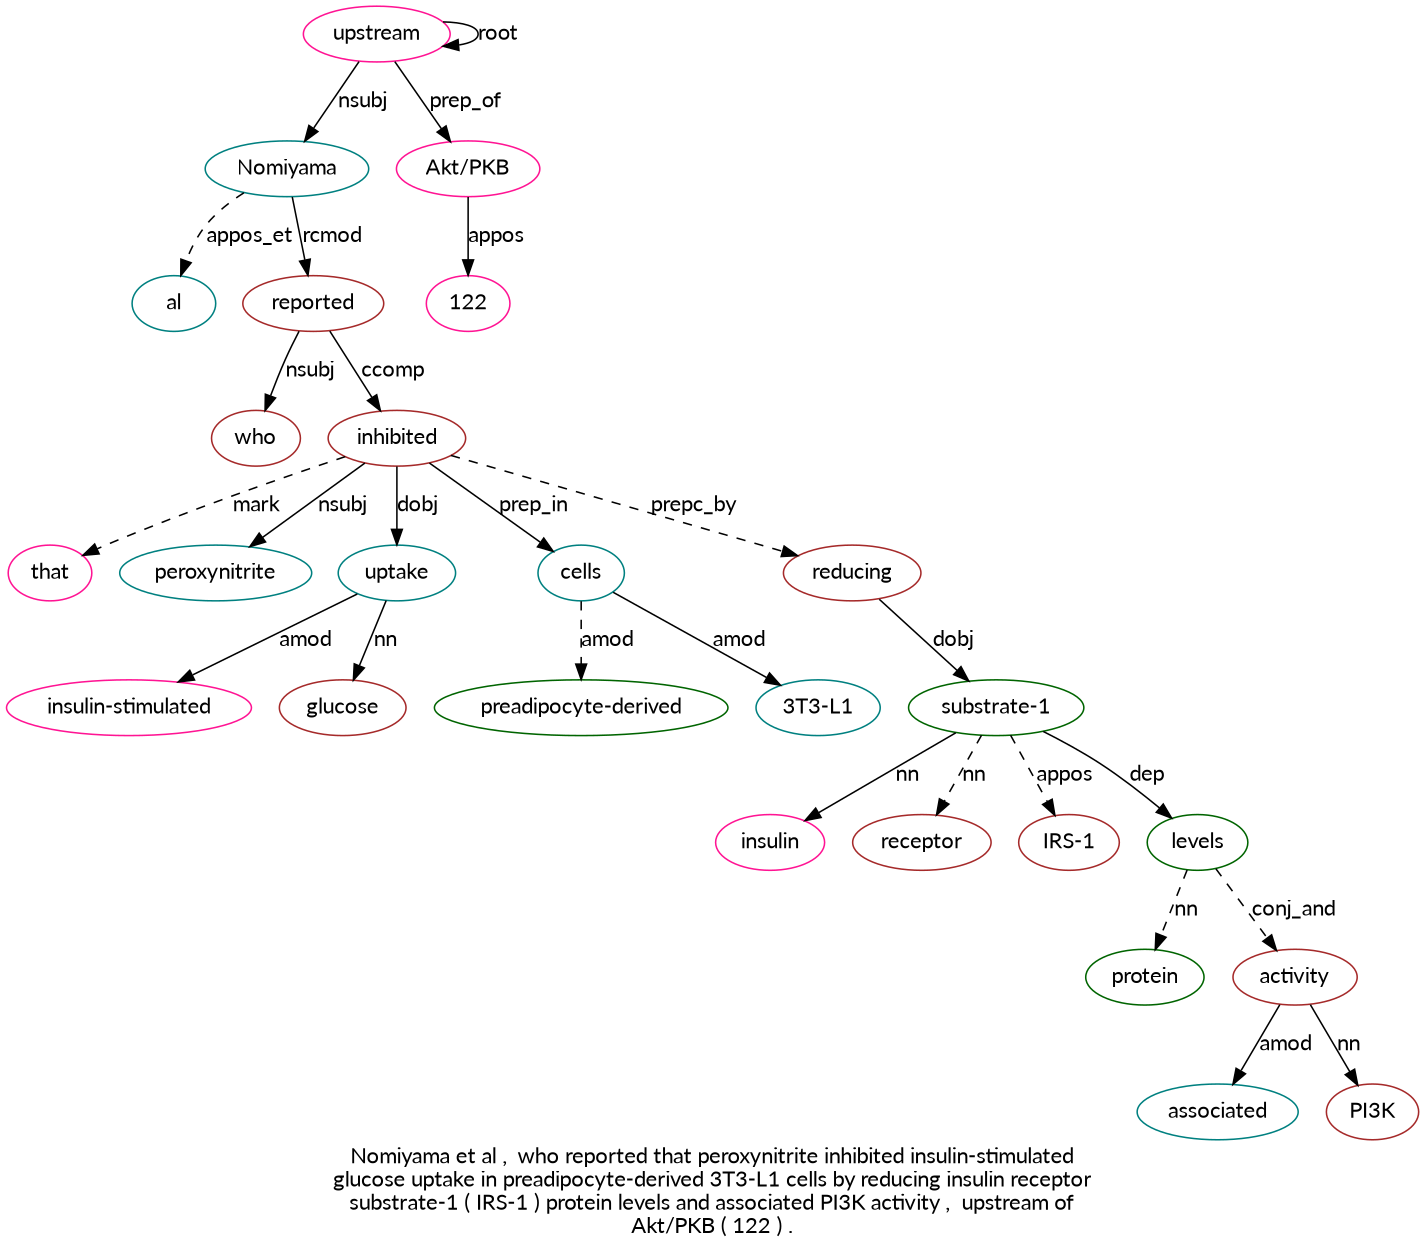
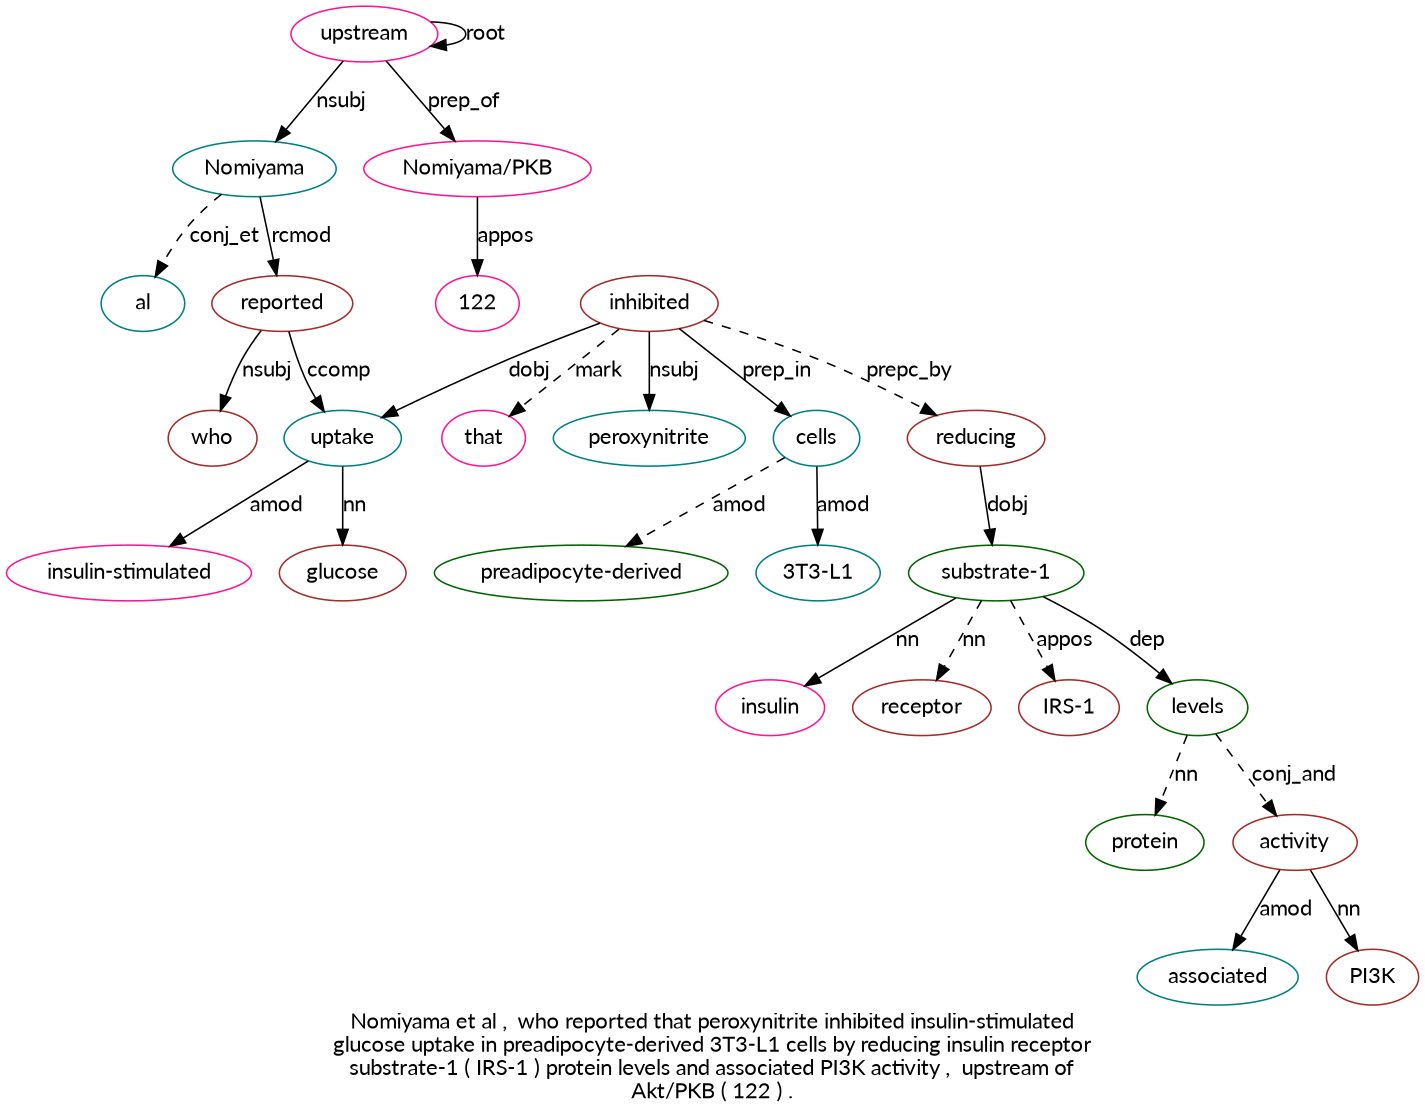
(468, 169) -> (477, 169)
(250, 236) -> (225, 236)
(351, 364) -> (300, 366)
